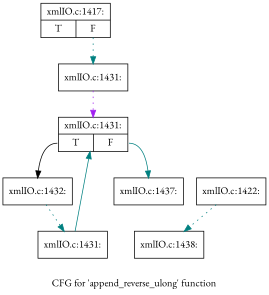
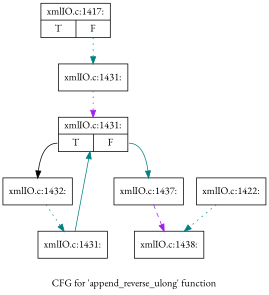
none -> (158, 215)
